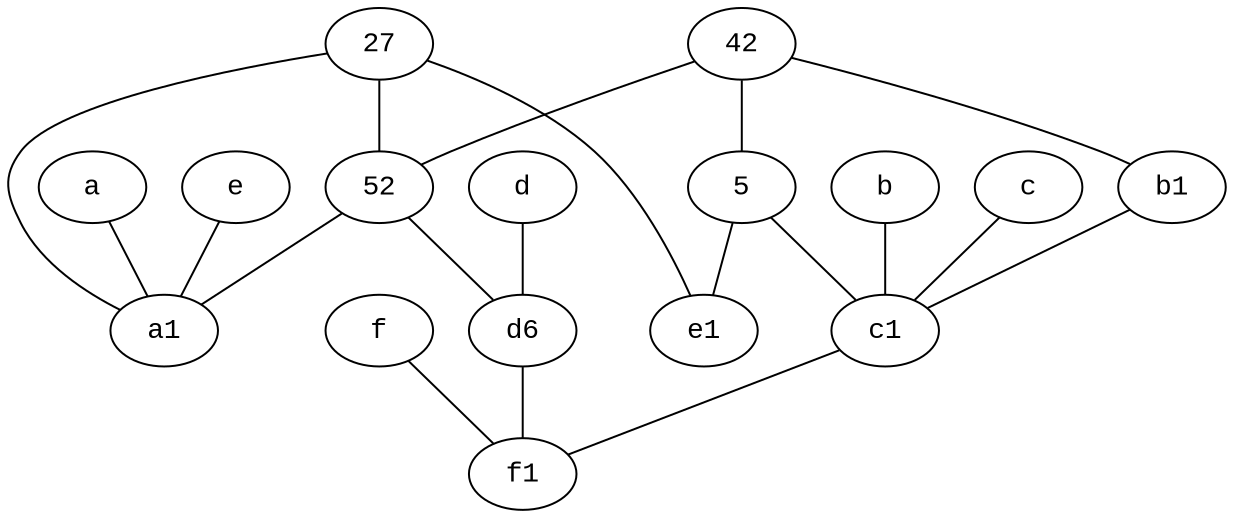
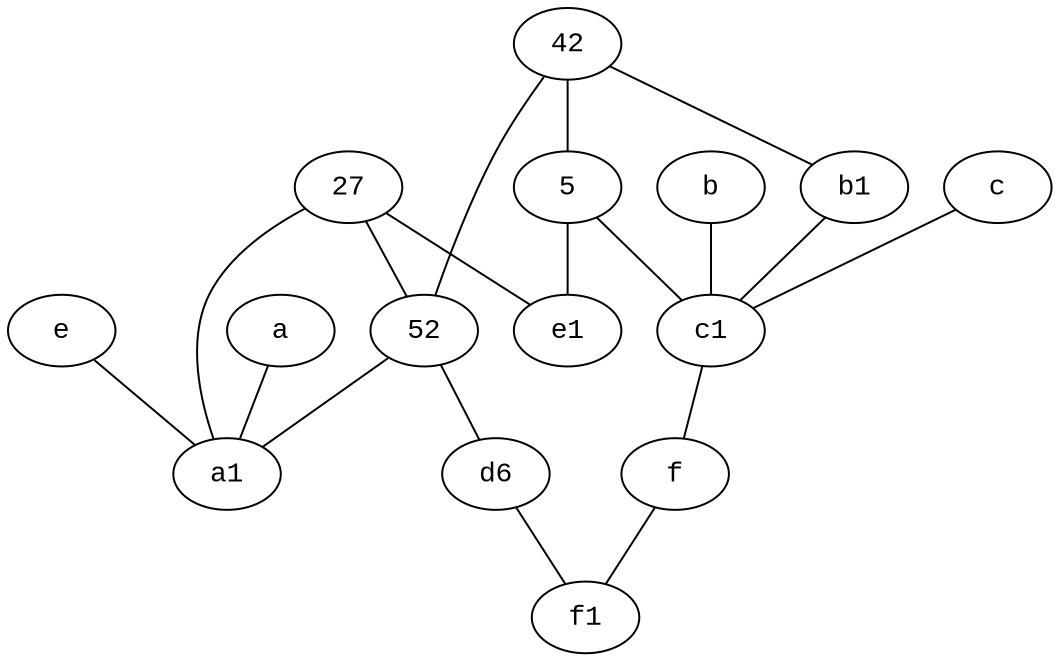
(523, 187) -> none
(704, 402) -> (693, 402)
